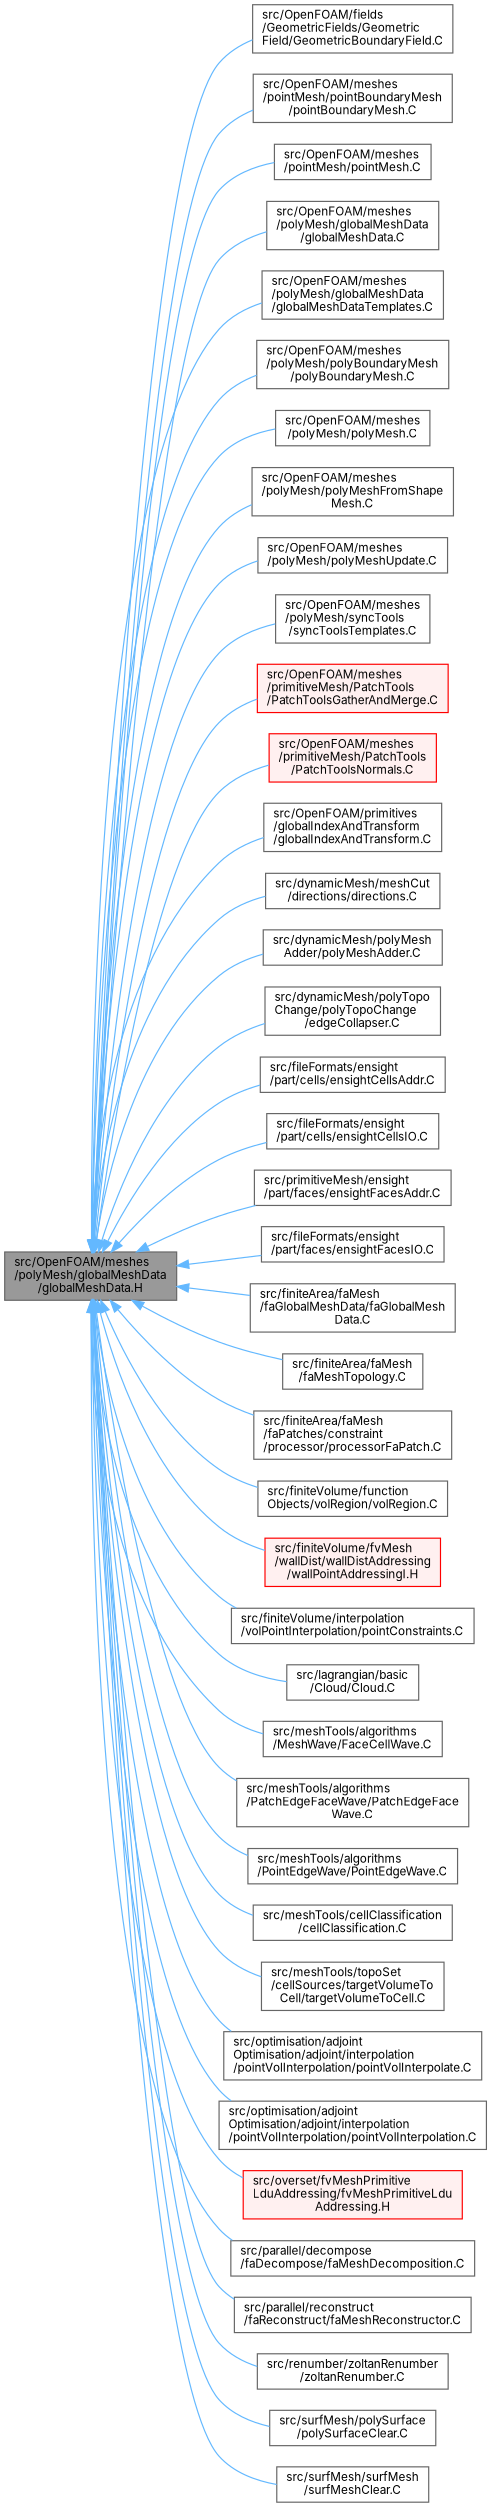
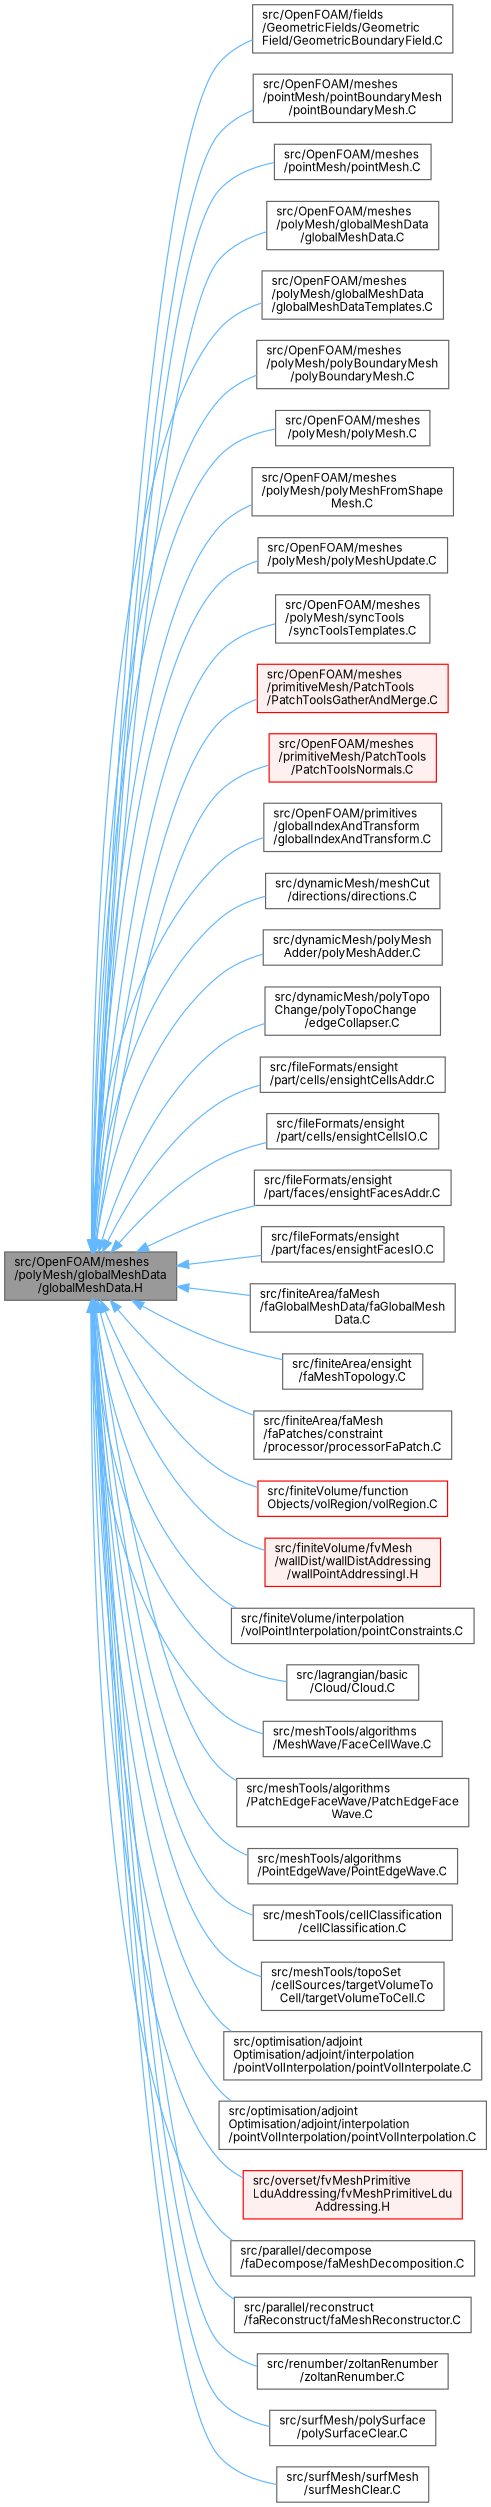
(353, 1188) -> (353, 1188)
(353, 1372) -> (353, 1372)
(353, 1499) -> (353, 1499)
